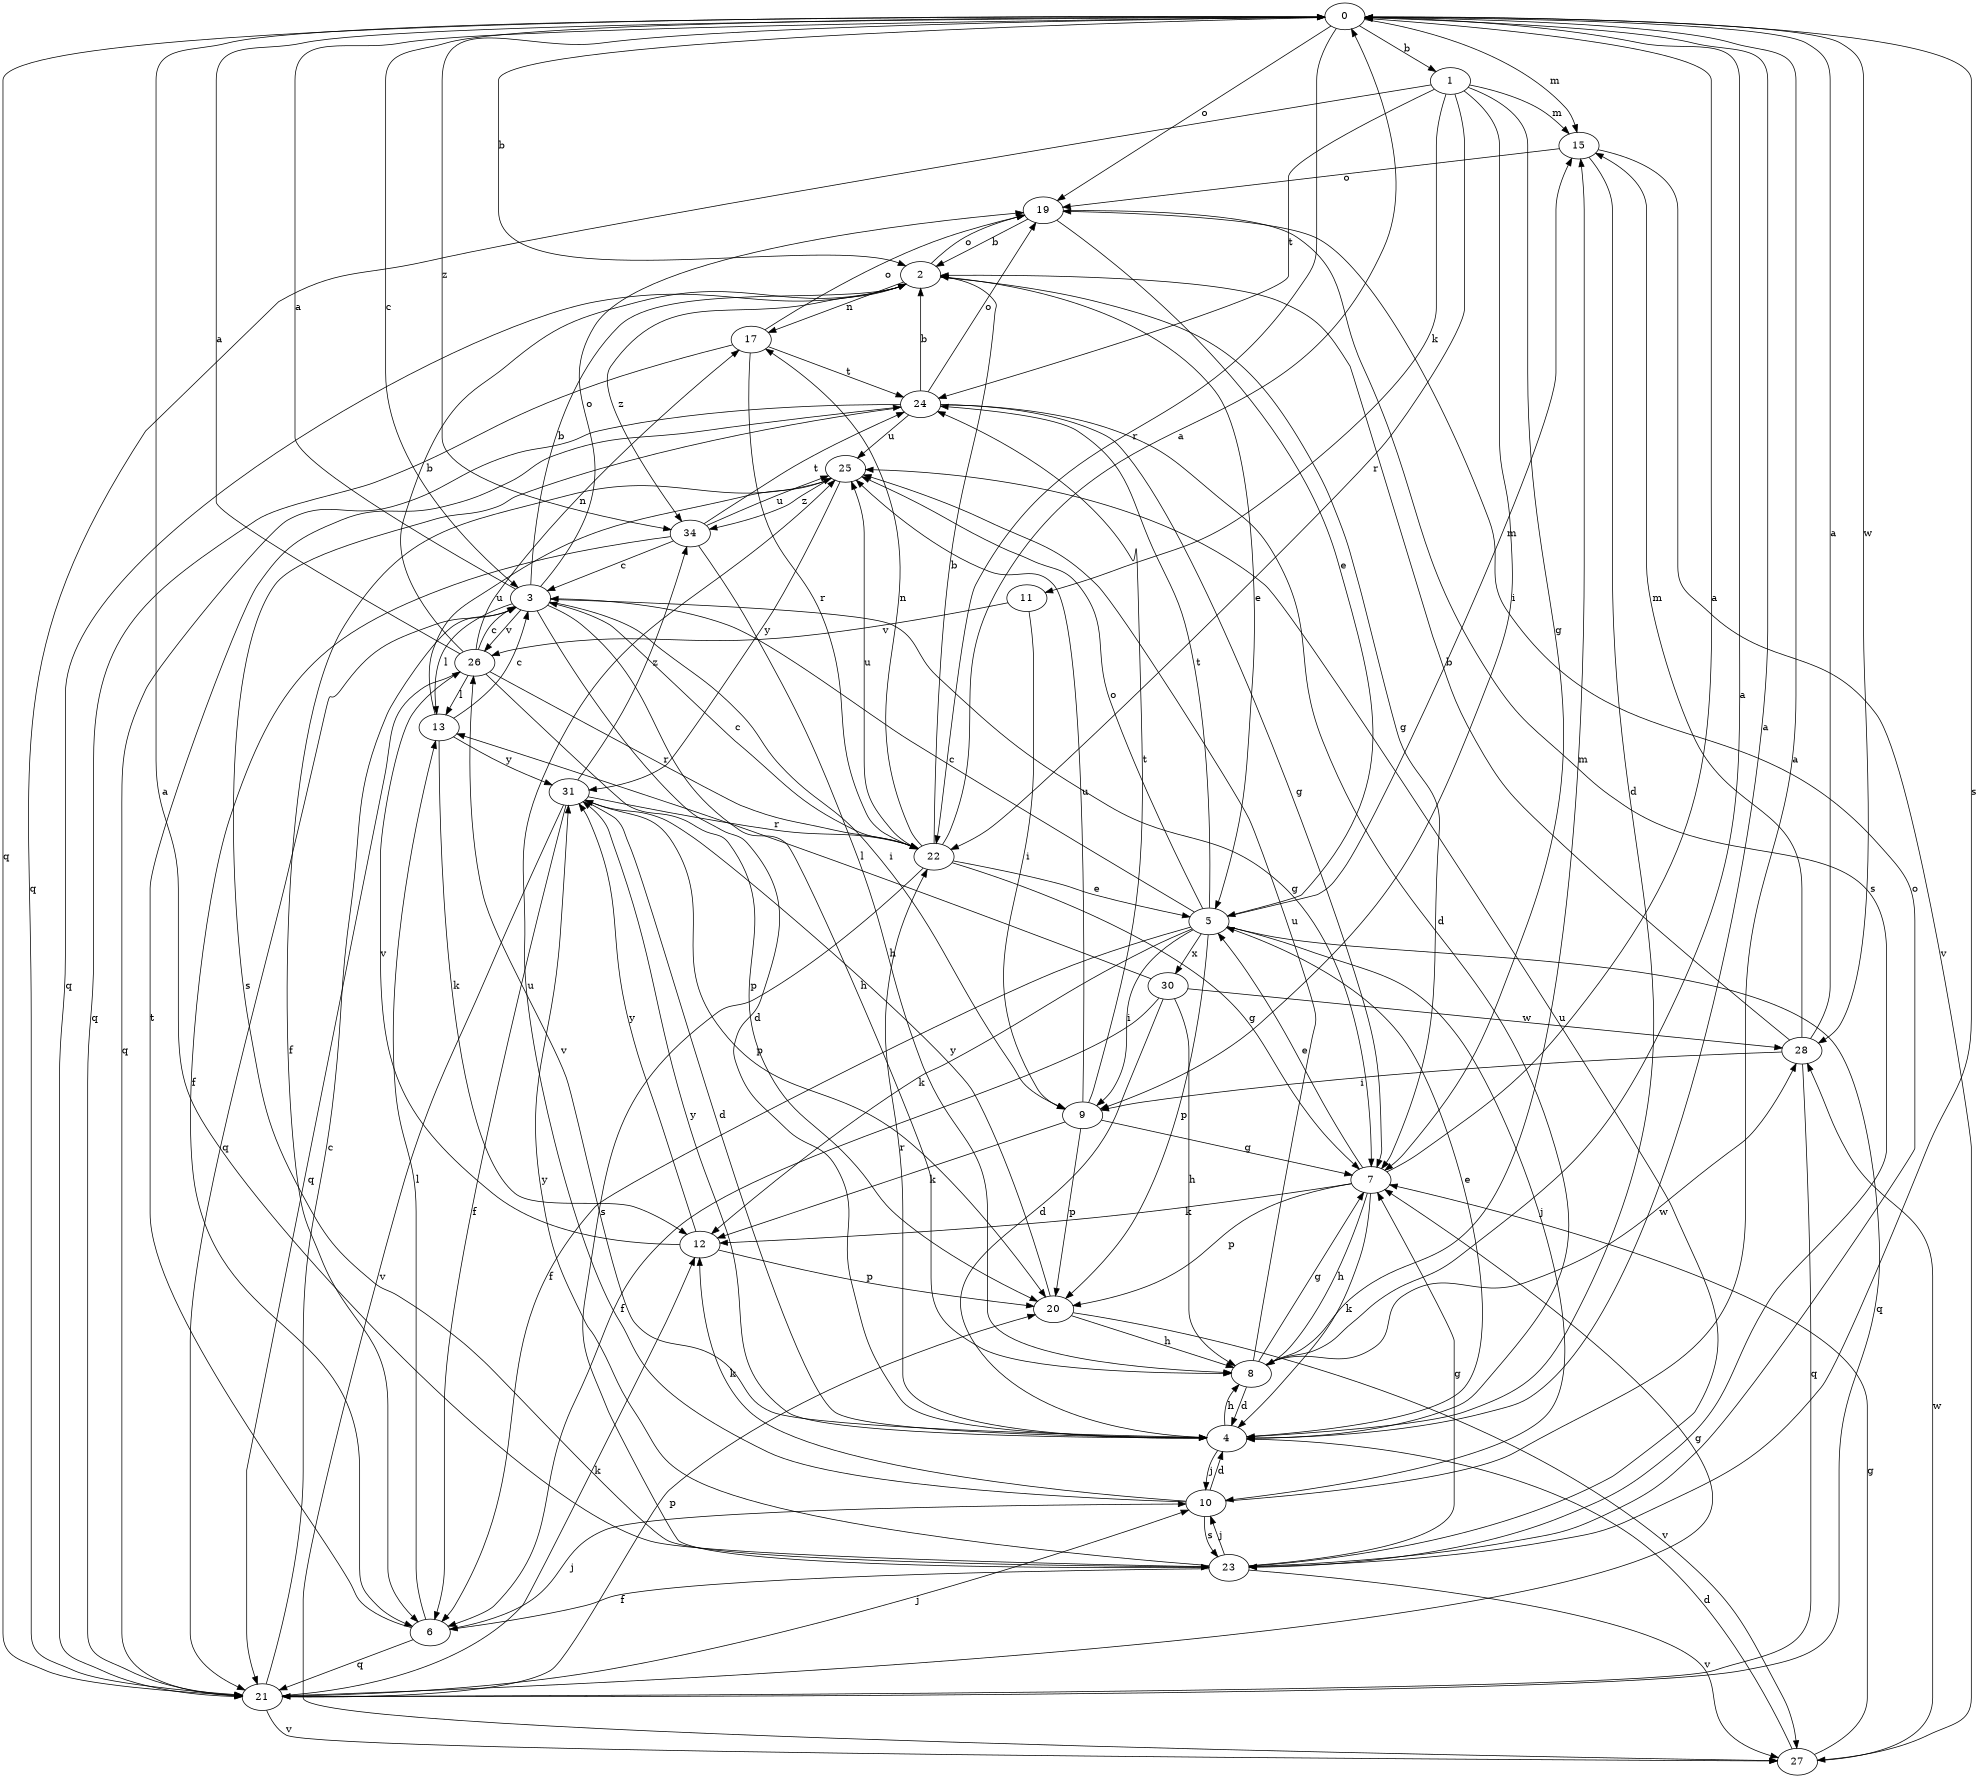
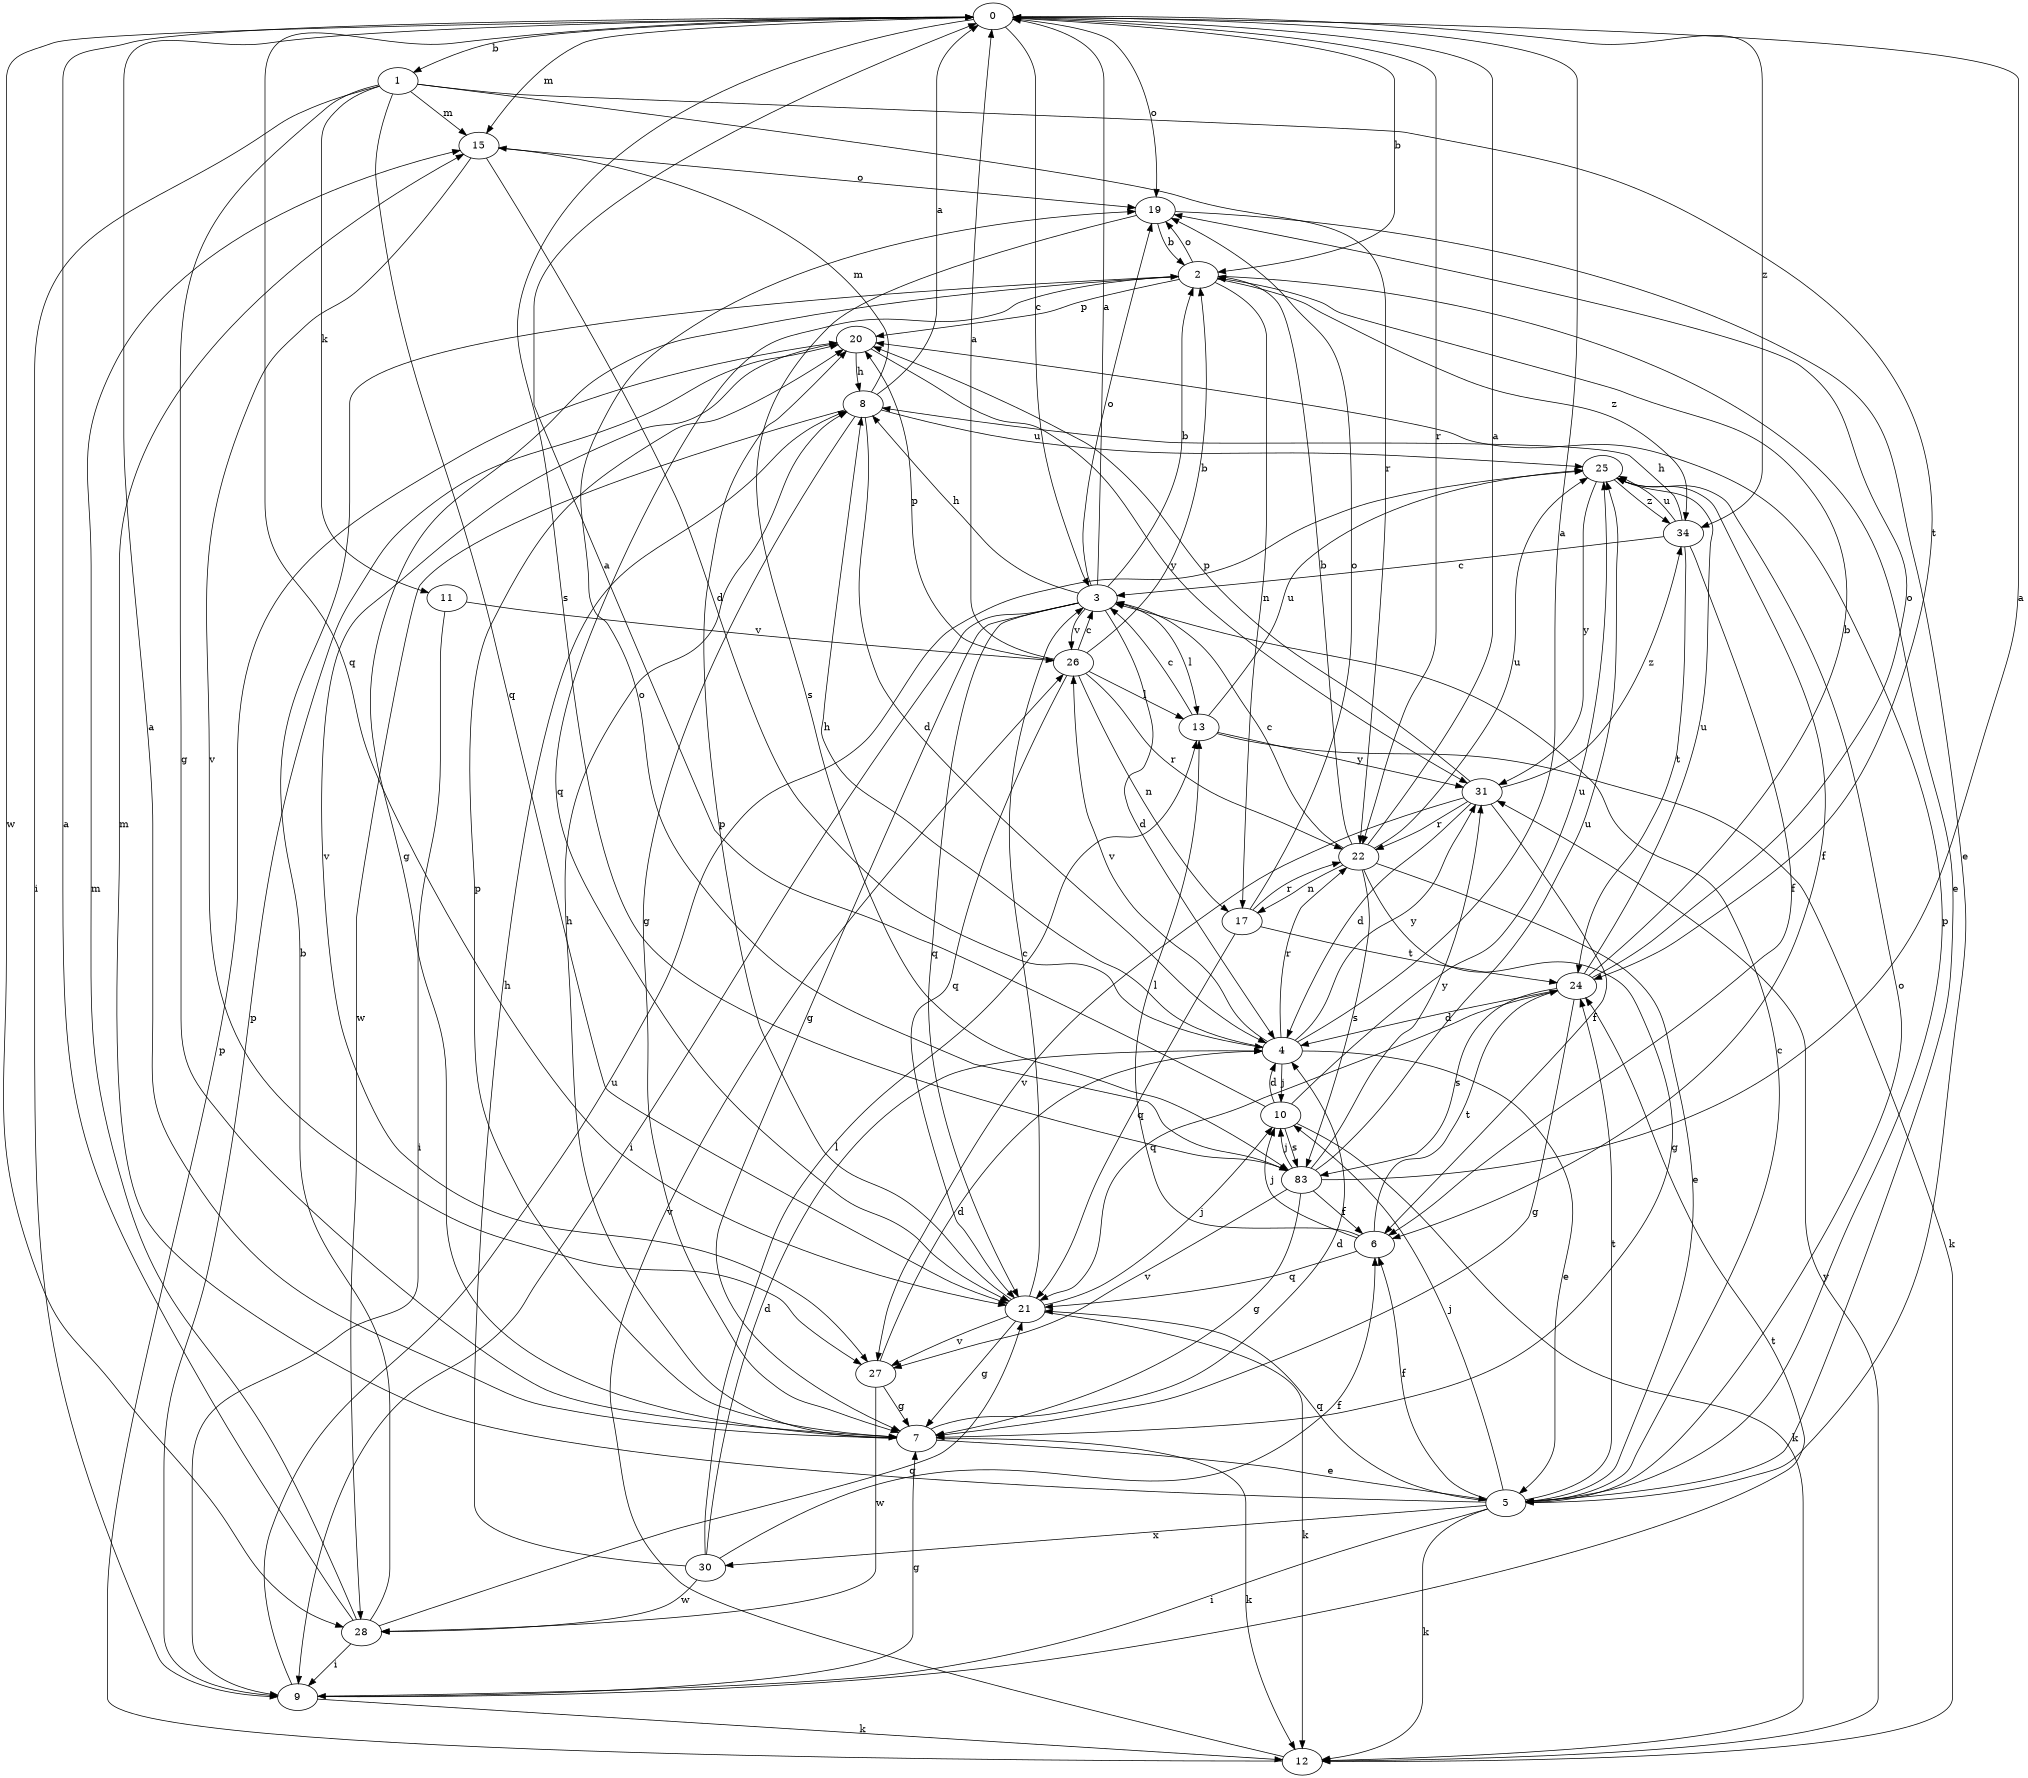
none -> (1040, 314)
(1349, 1309) -> (1340, 1245)
(1229, 1568) -> (1302, 1180)
